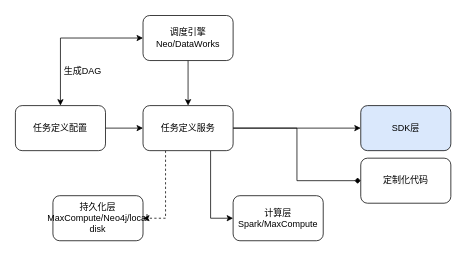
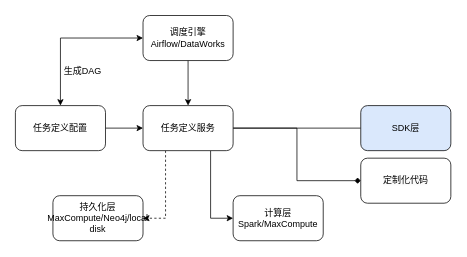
(188, 38) -> (188, 38)
(354, 128) -> (356, 128)
